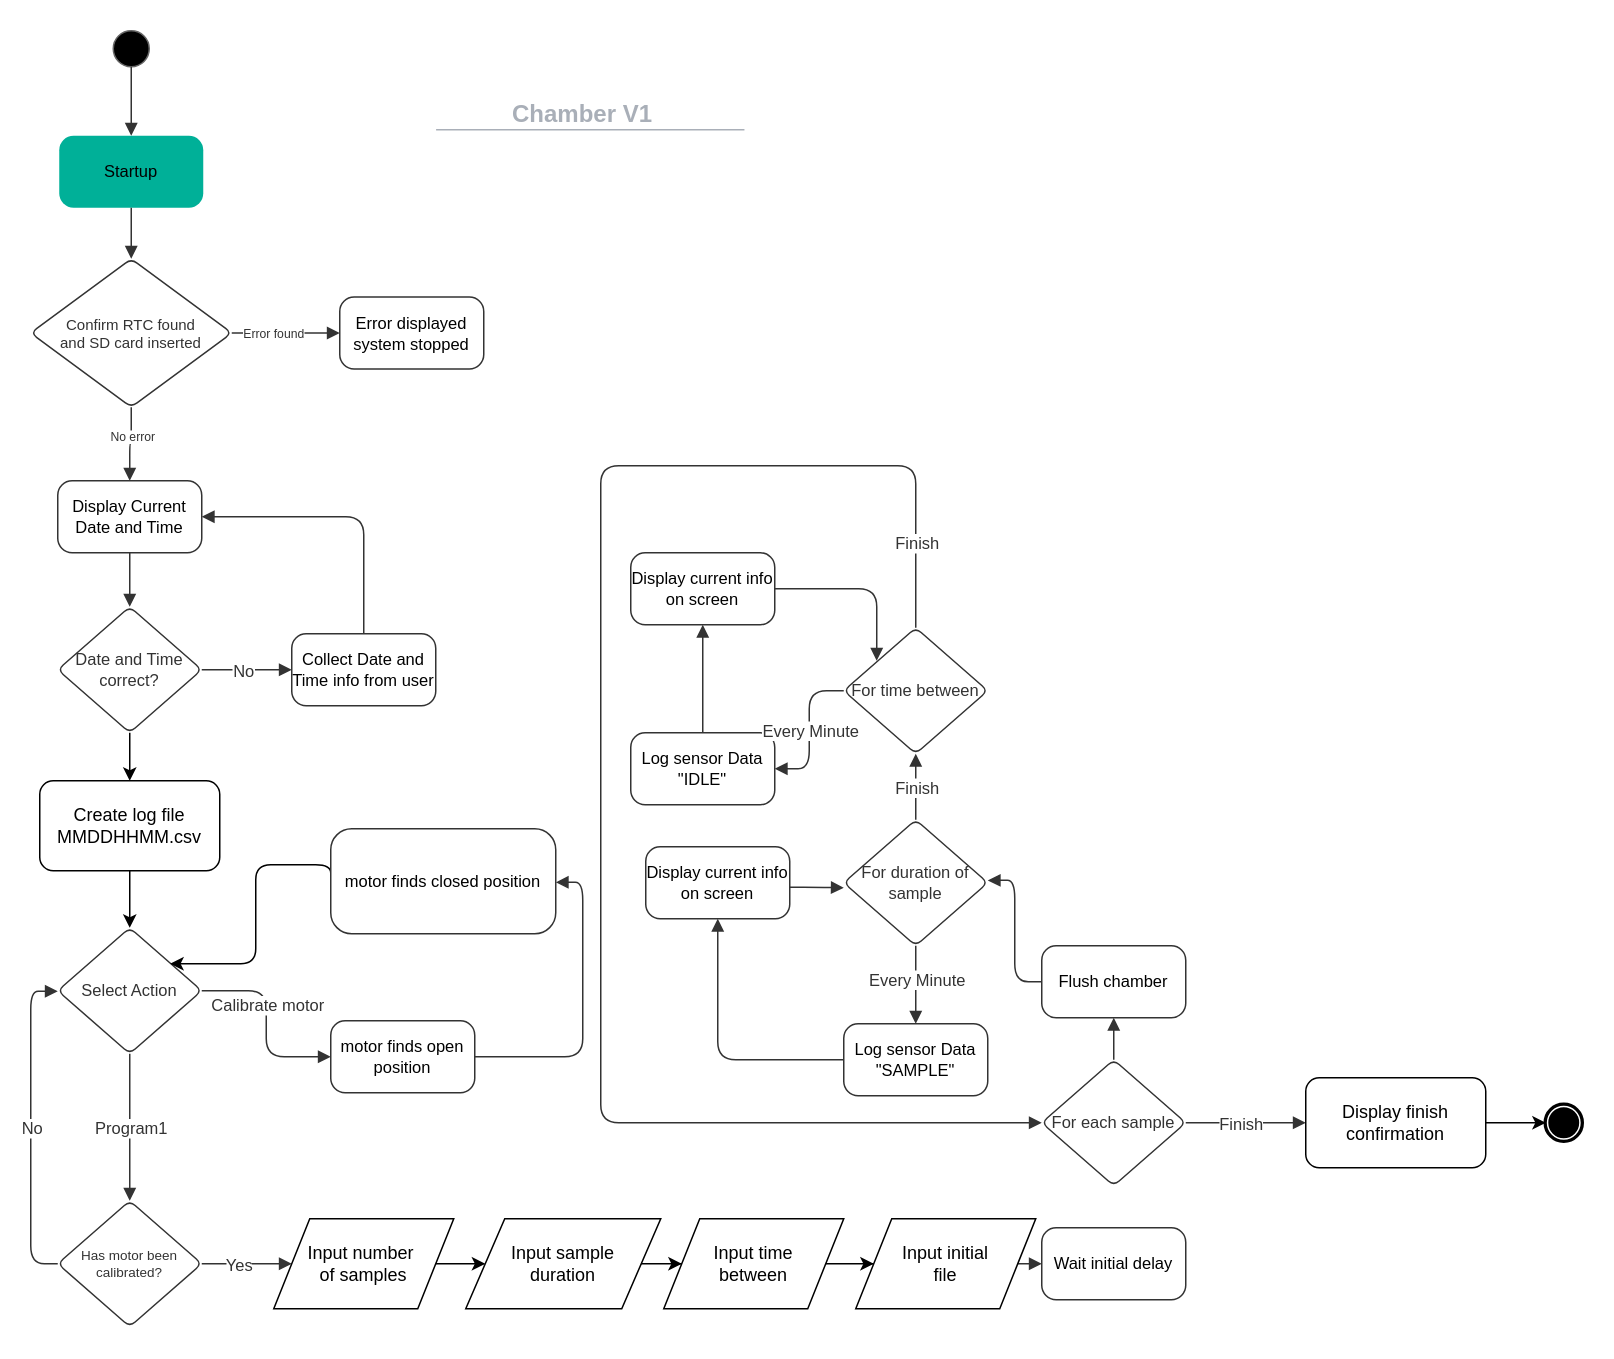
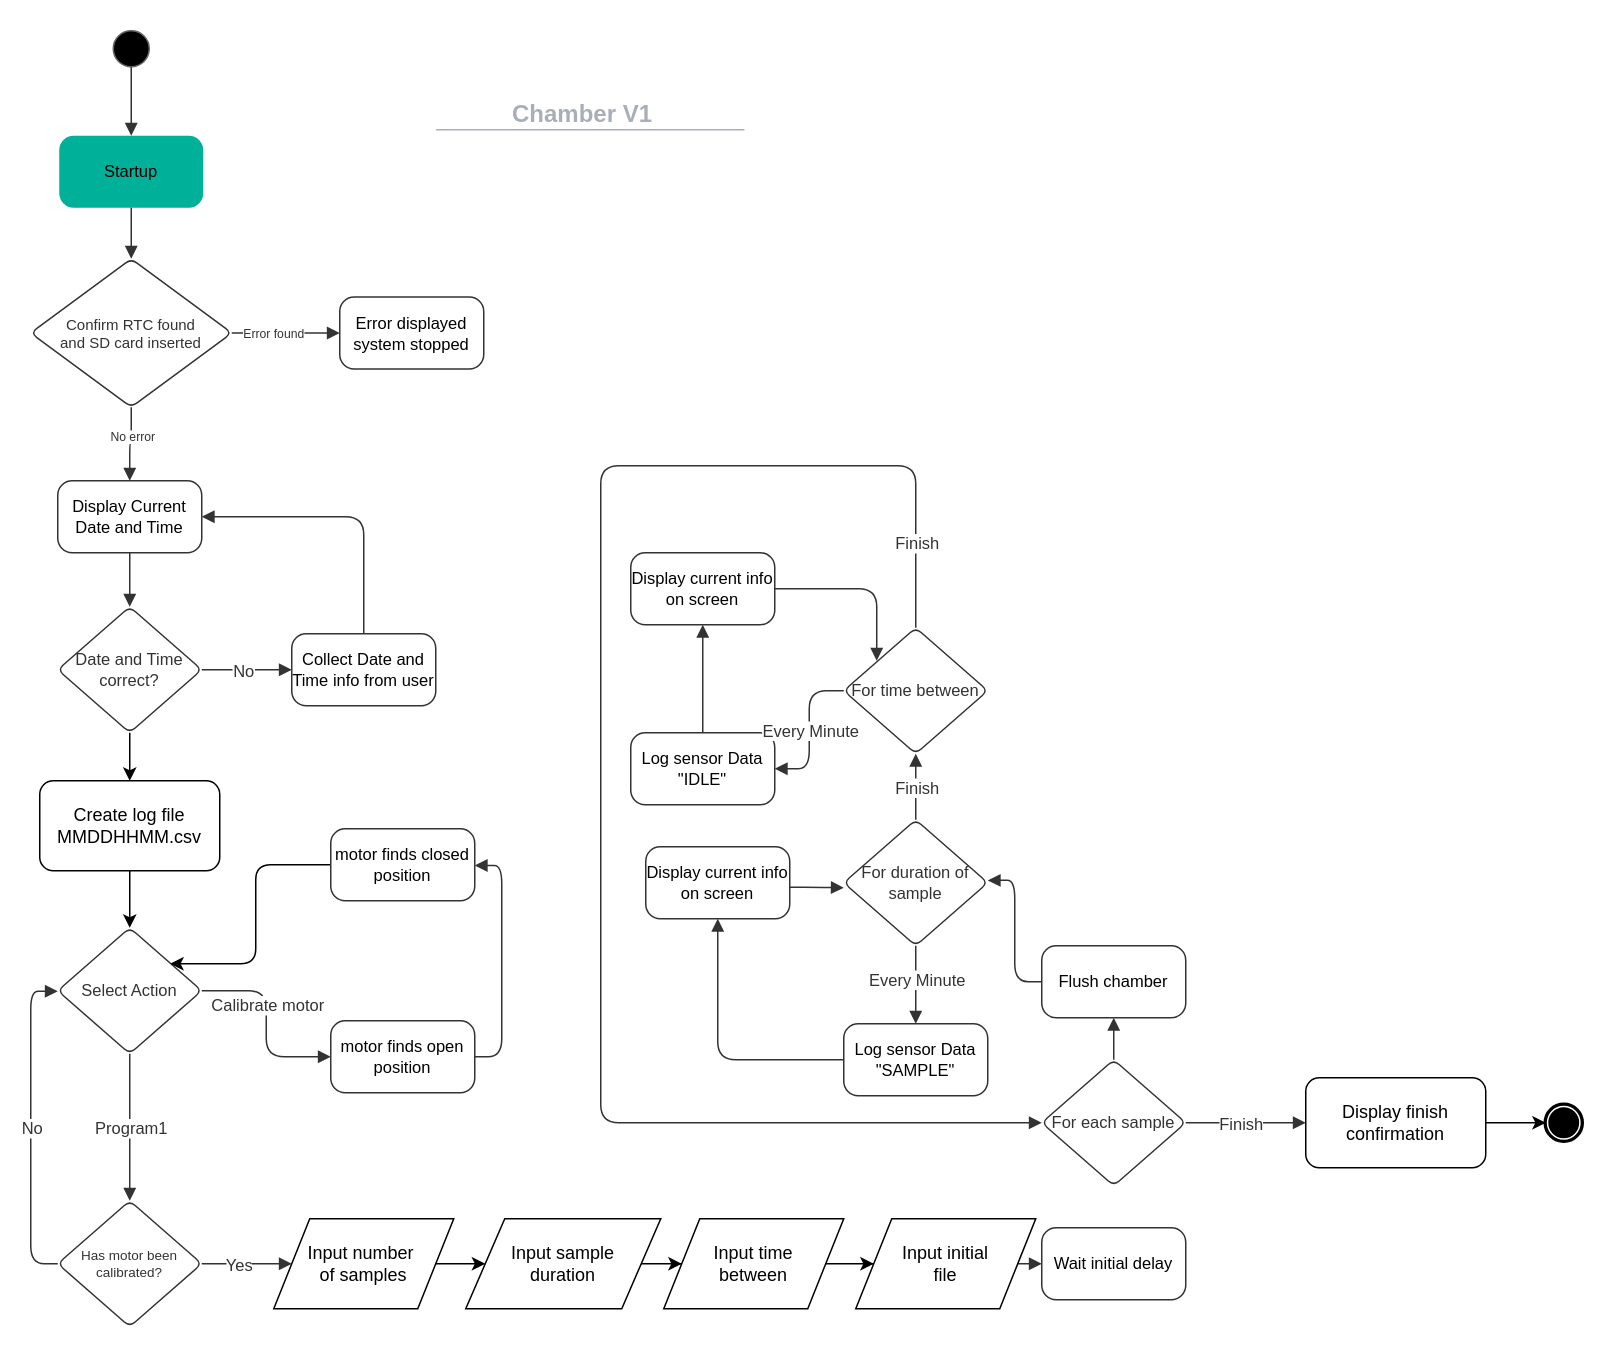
(443, 881) -> (403, 865)
